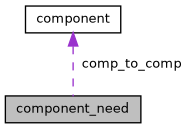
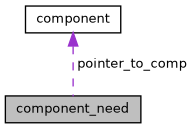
(130, 64) -> (130, 64)
